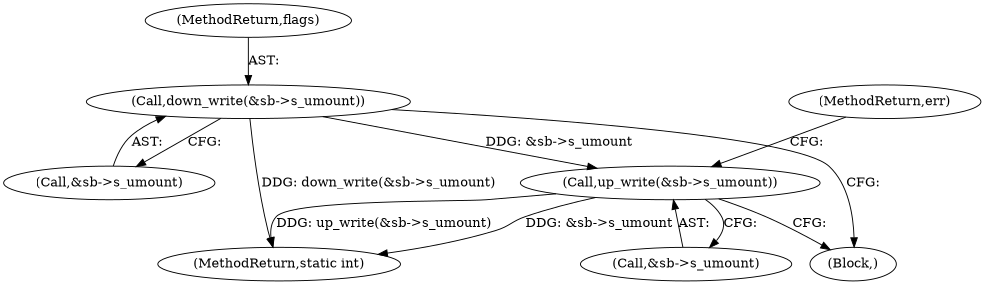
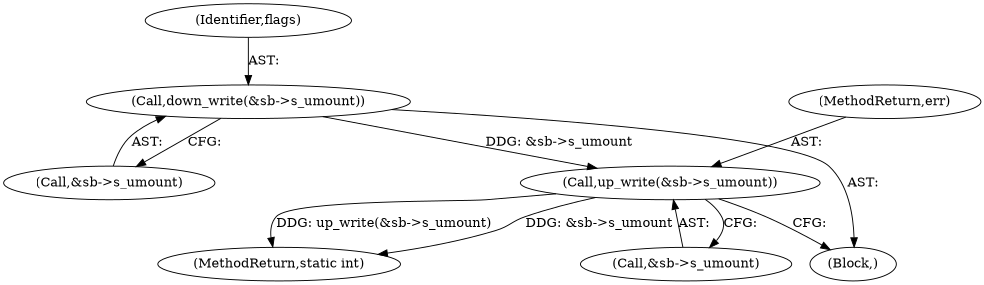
(248, 21) -> (248, 21)
(809, 142) -> (809, 142)
(258, 179) -> none
(865, 183) -> (865, 183)
